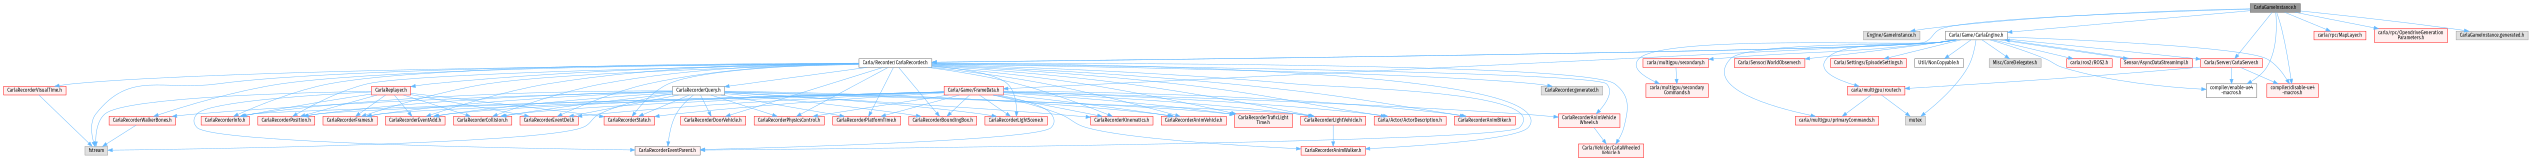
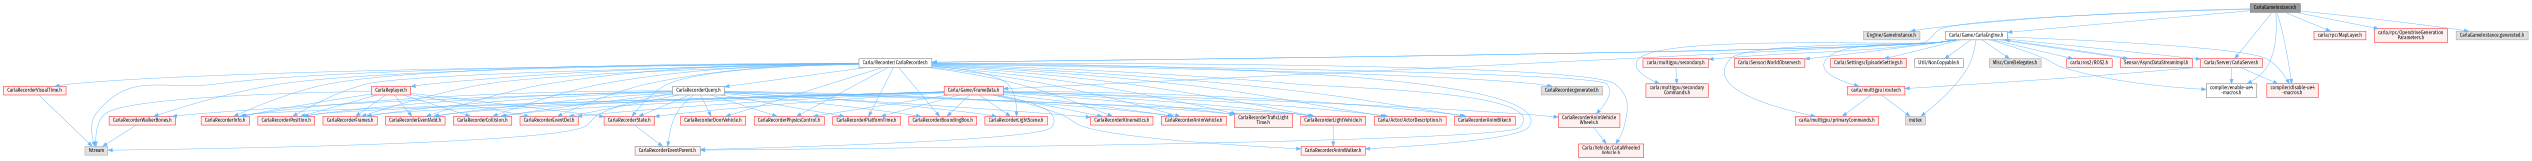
(317, 141) -> (647, 134)
